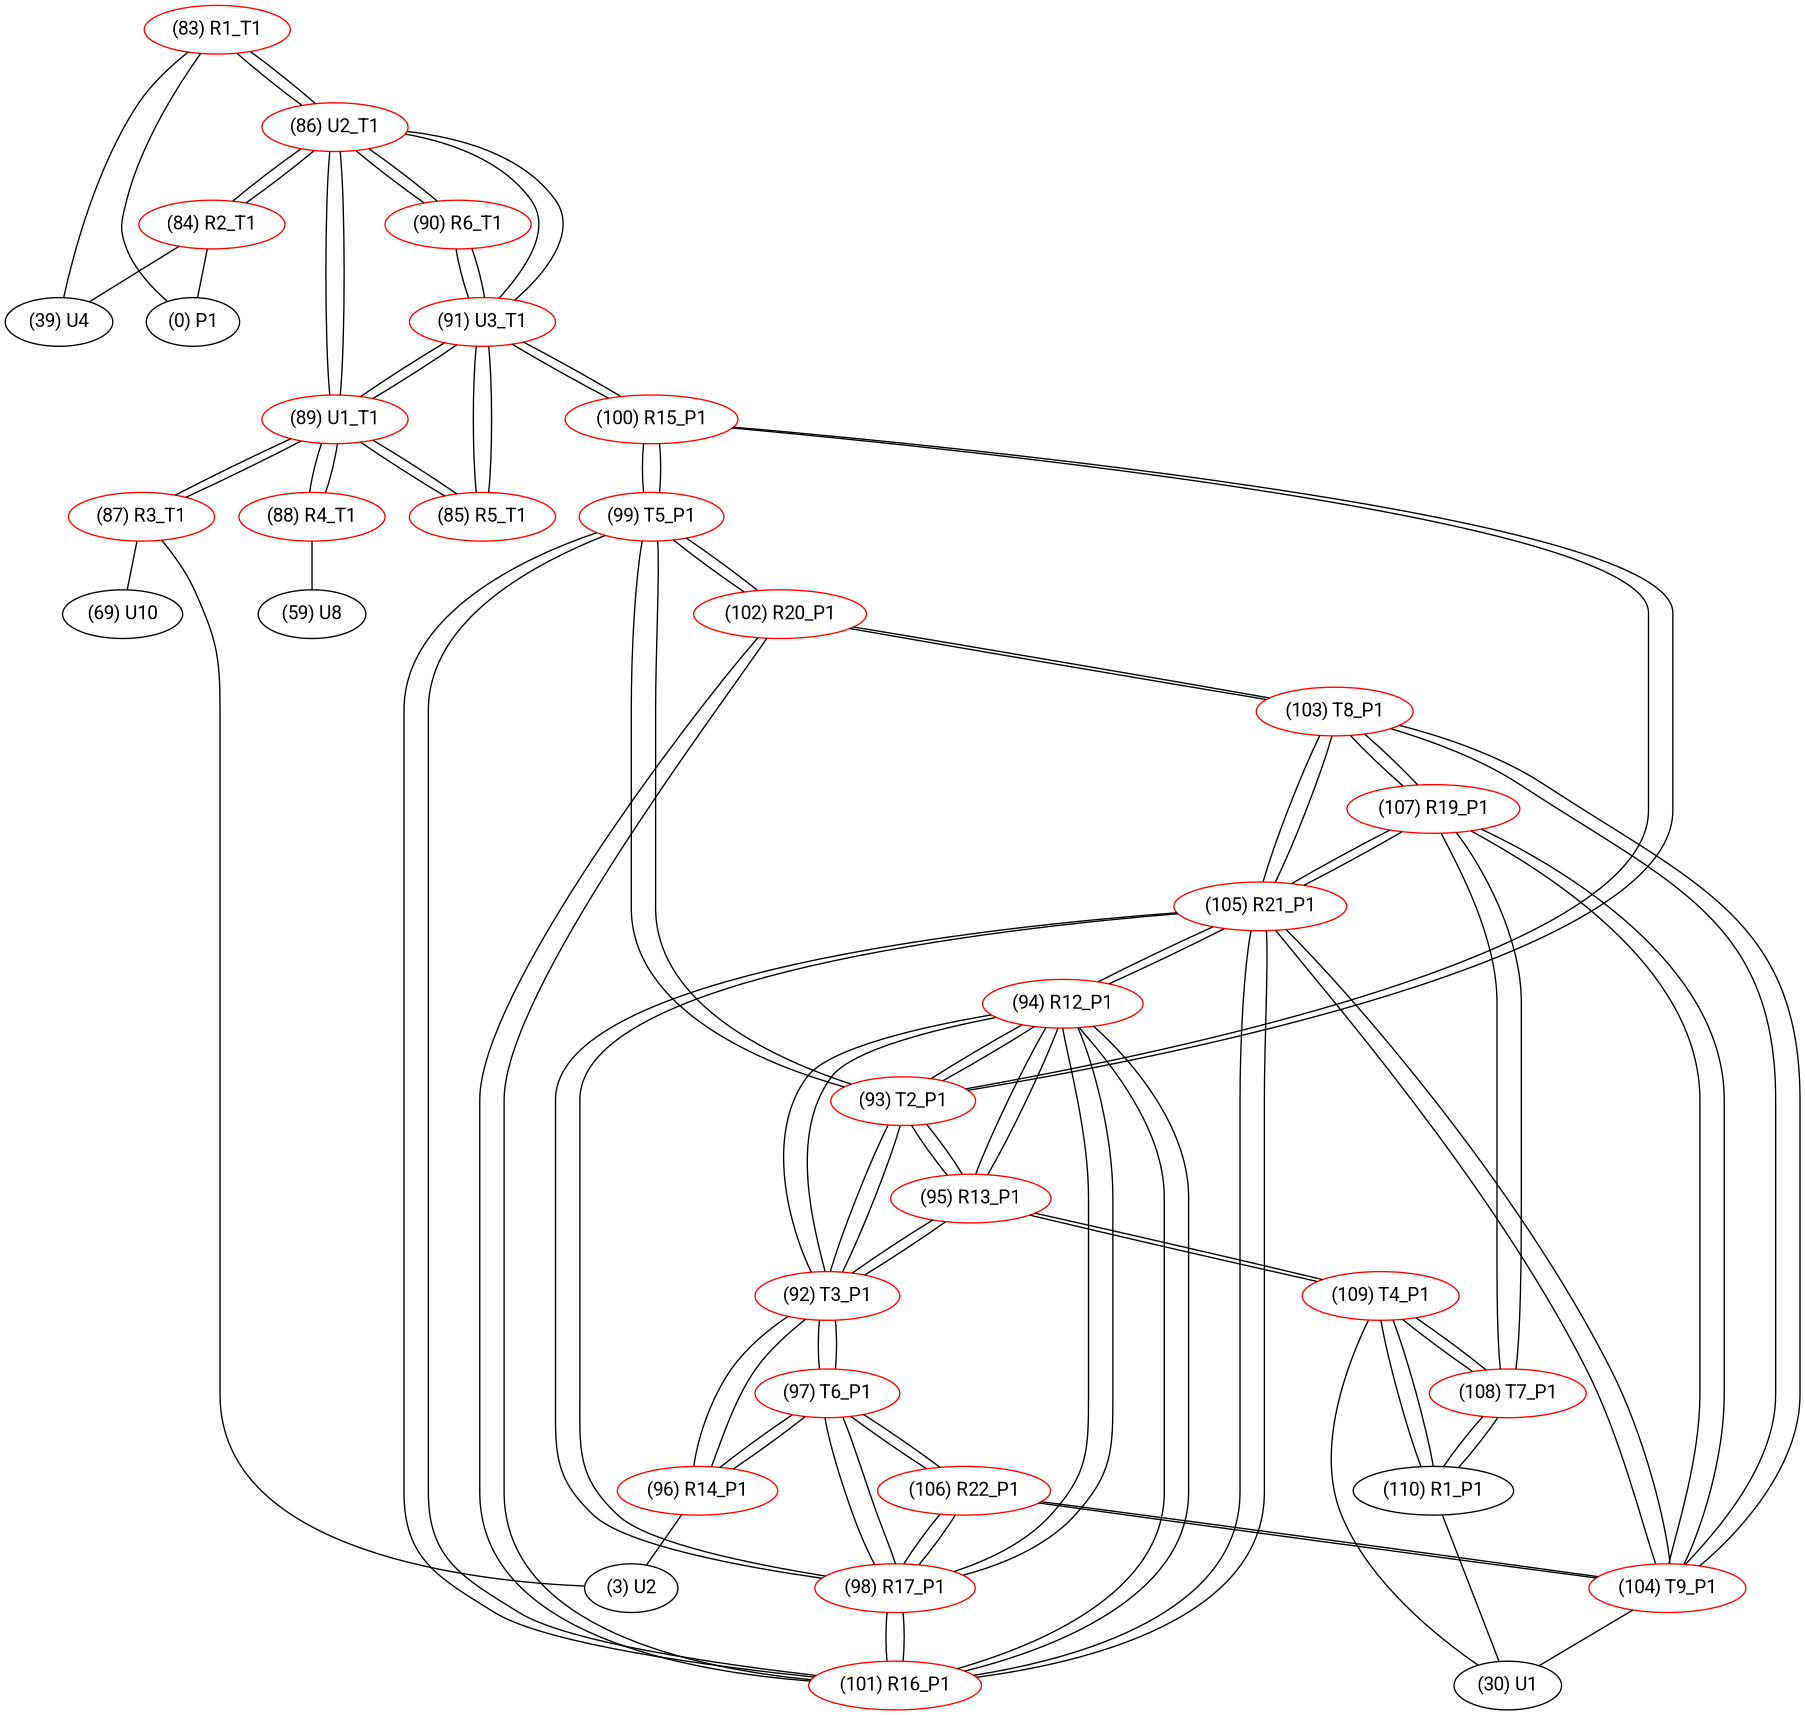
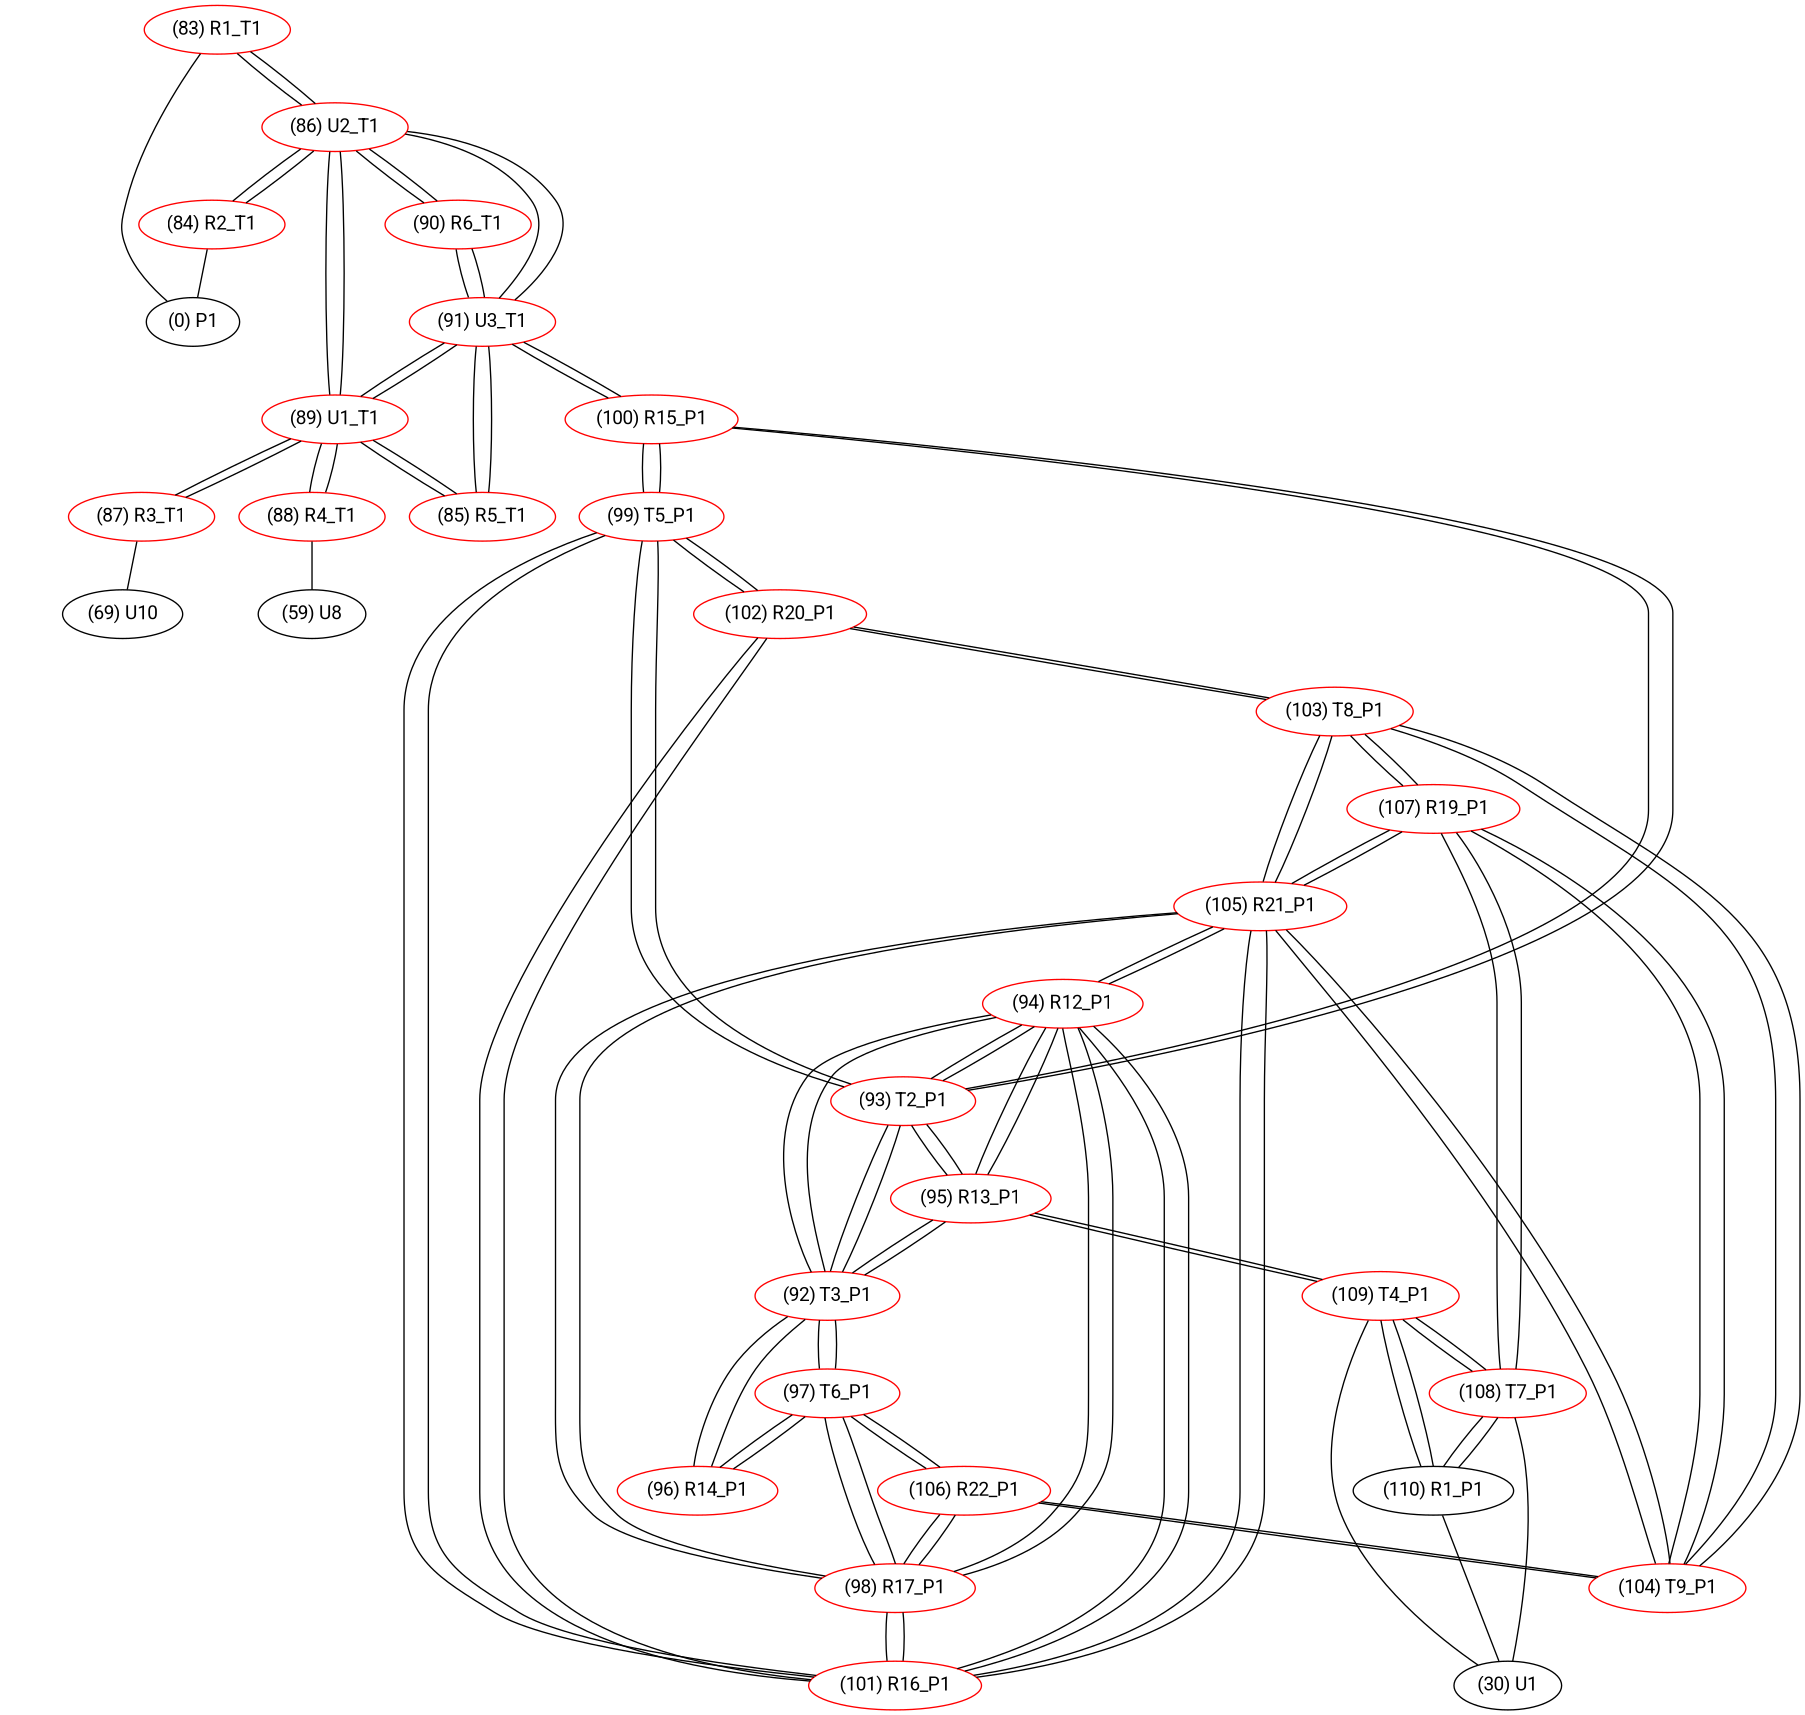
(59, 322) -> none
(631, 1588) -> none
(1586, 1638) -> (1528, 1539)
